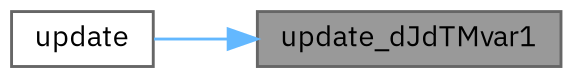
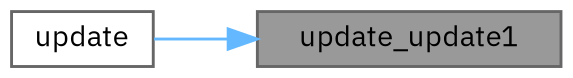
(409, 39) -> (409, 39)
